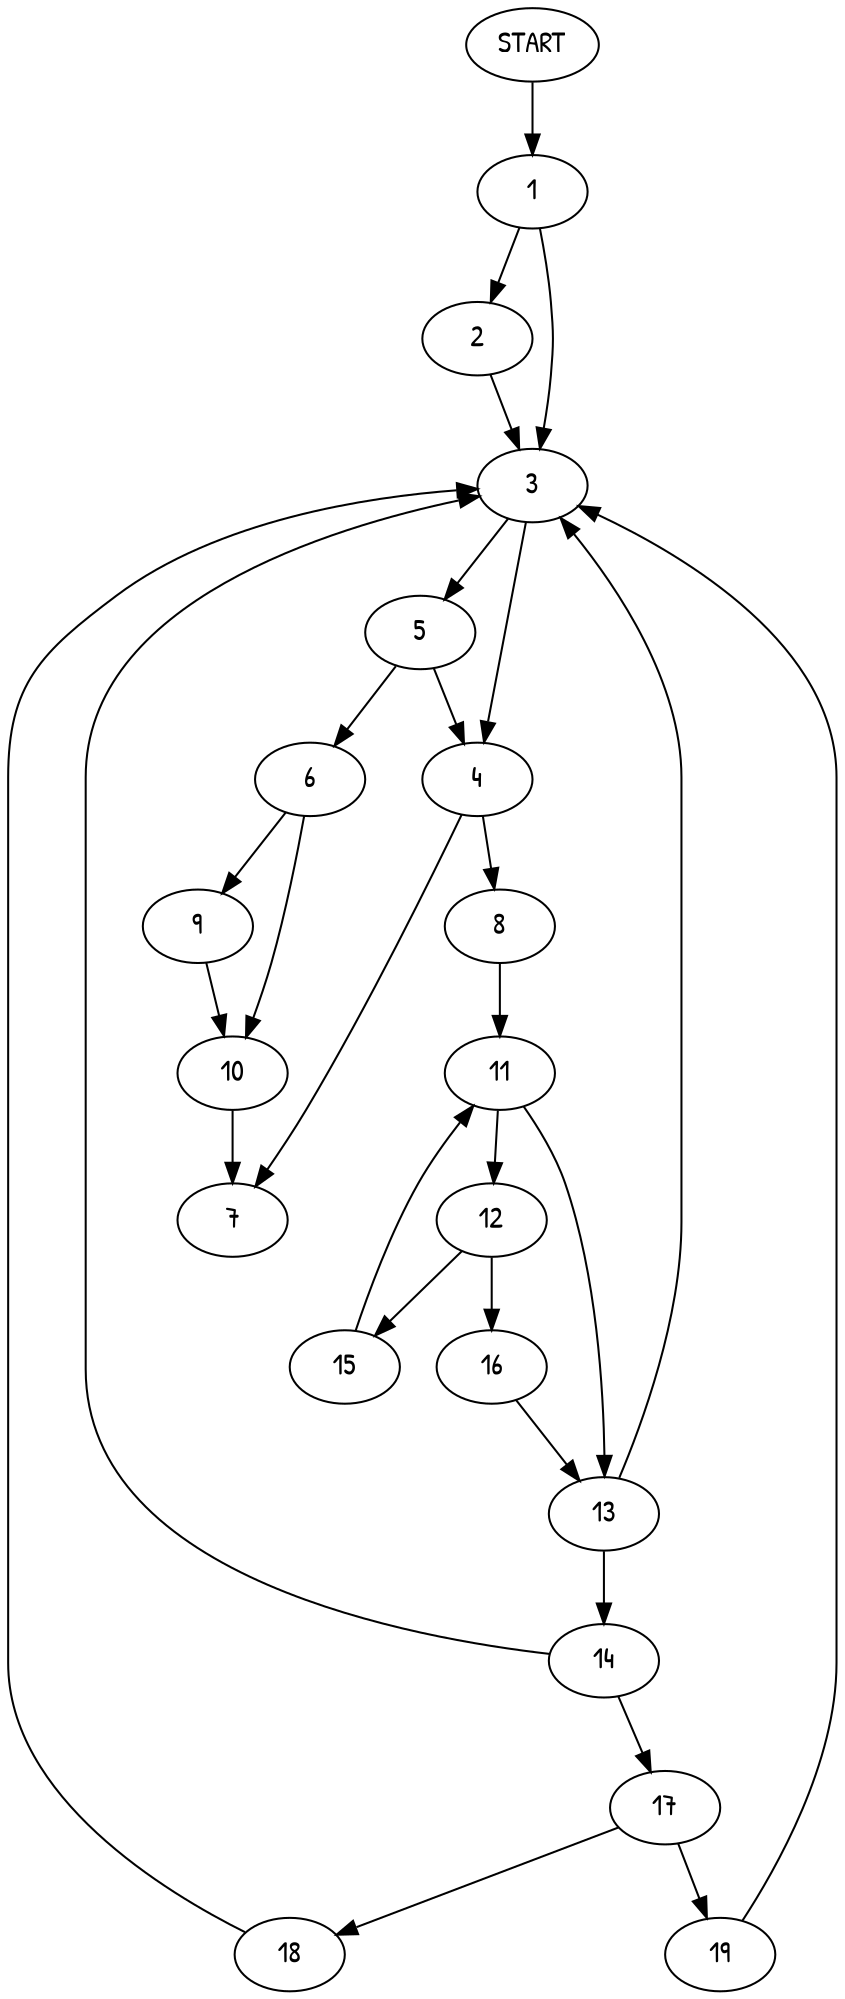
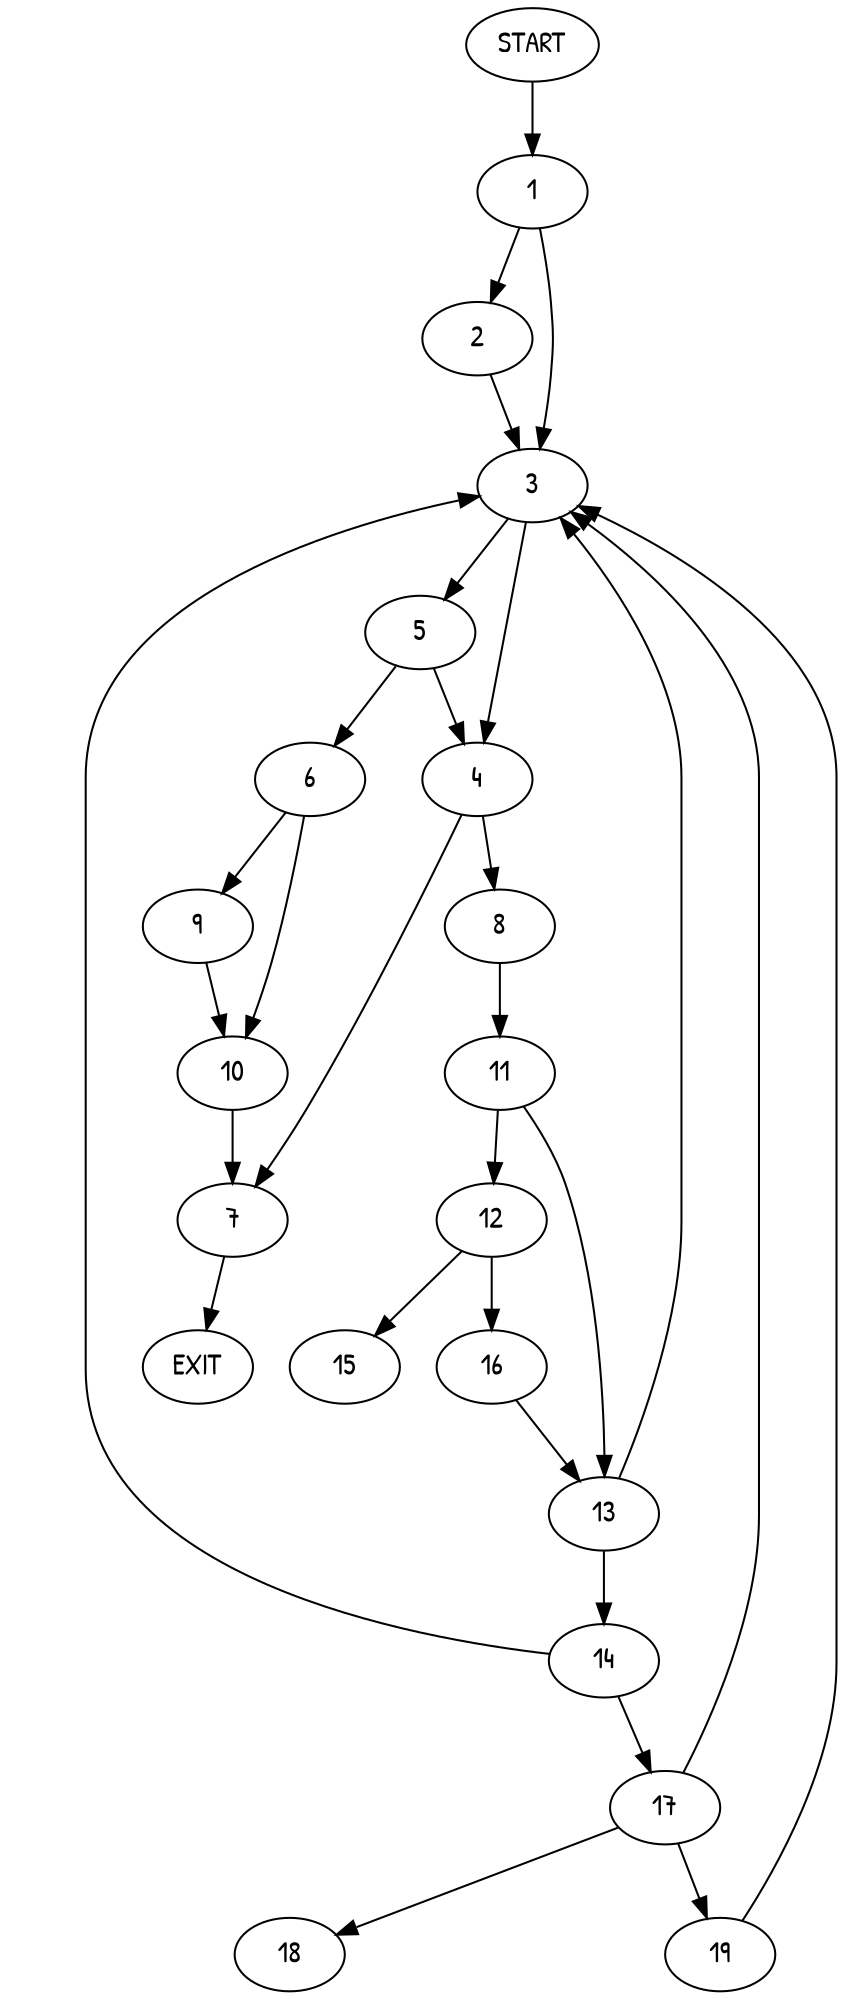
(8, 1116) -> (759, 1124)
(399, 1222) -> none
none -> (198, 1367)
